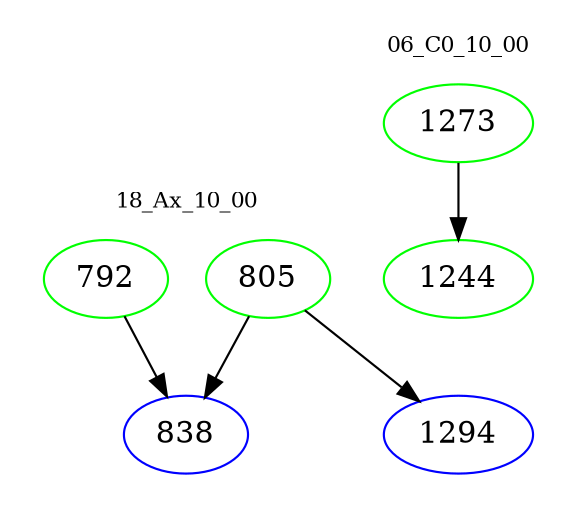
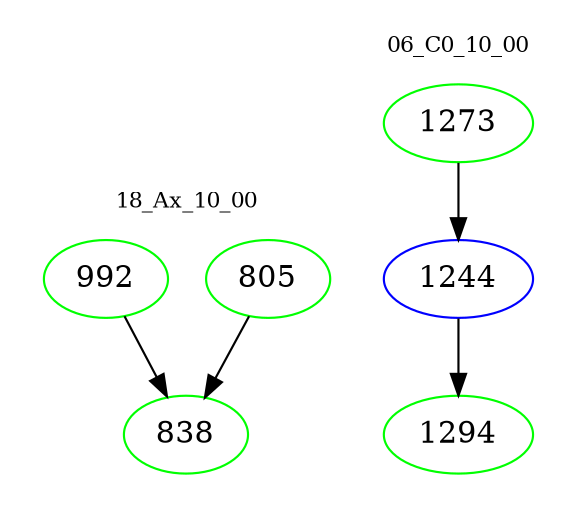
(106, 279) -> (106, 279)
(458, 279) -> (458, 279)
(334, 333) -> (458, 346)
(186, 435) -> (186, 435)
(458, 435) -> (458, 435)
